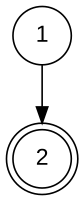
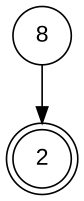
(42, 36) -> (42, 36)
